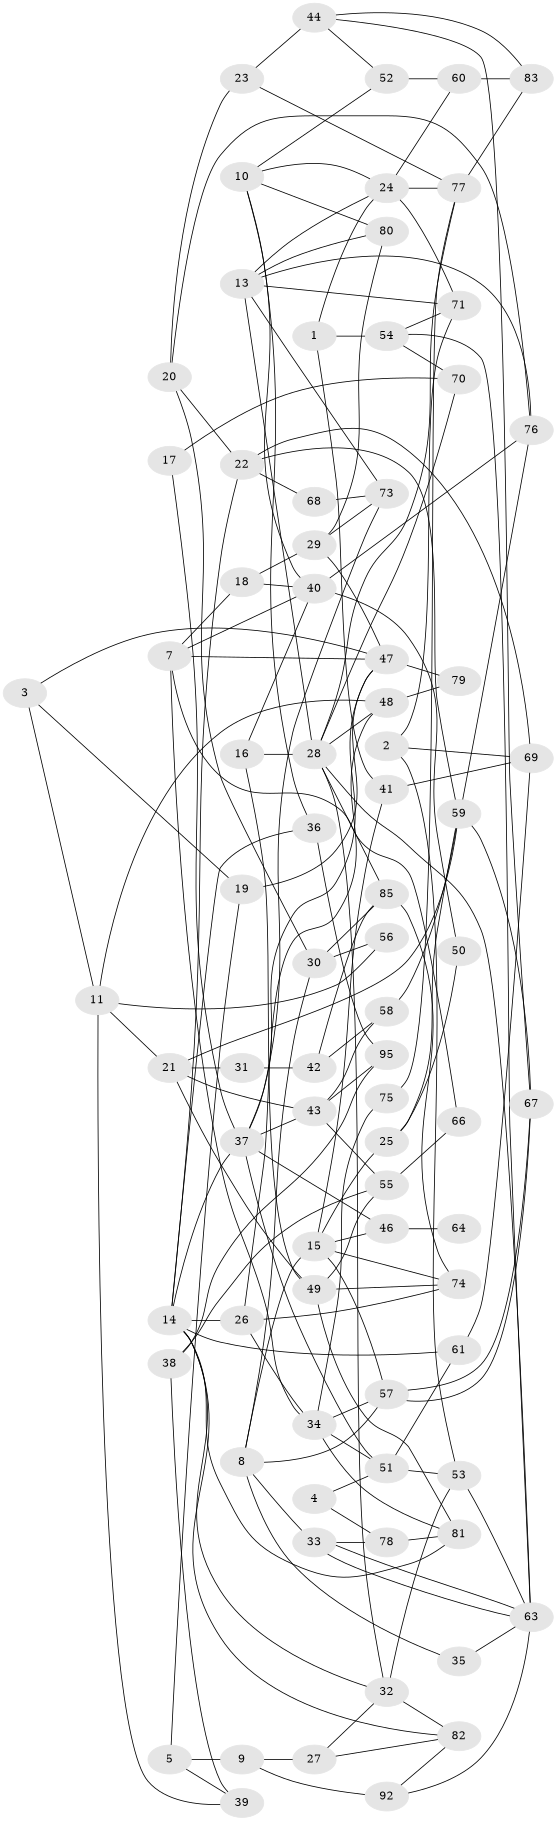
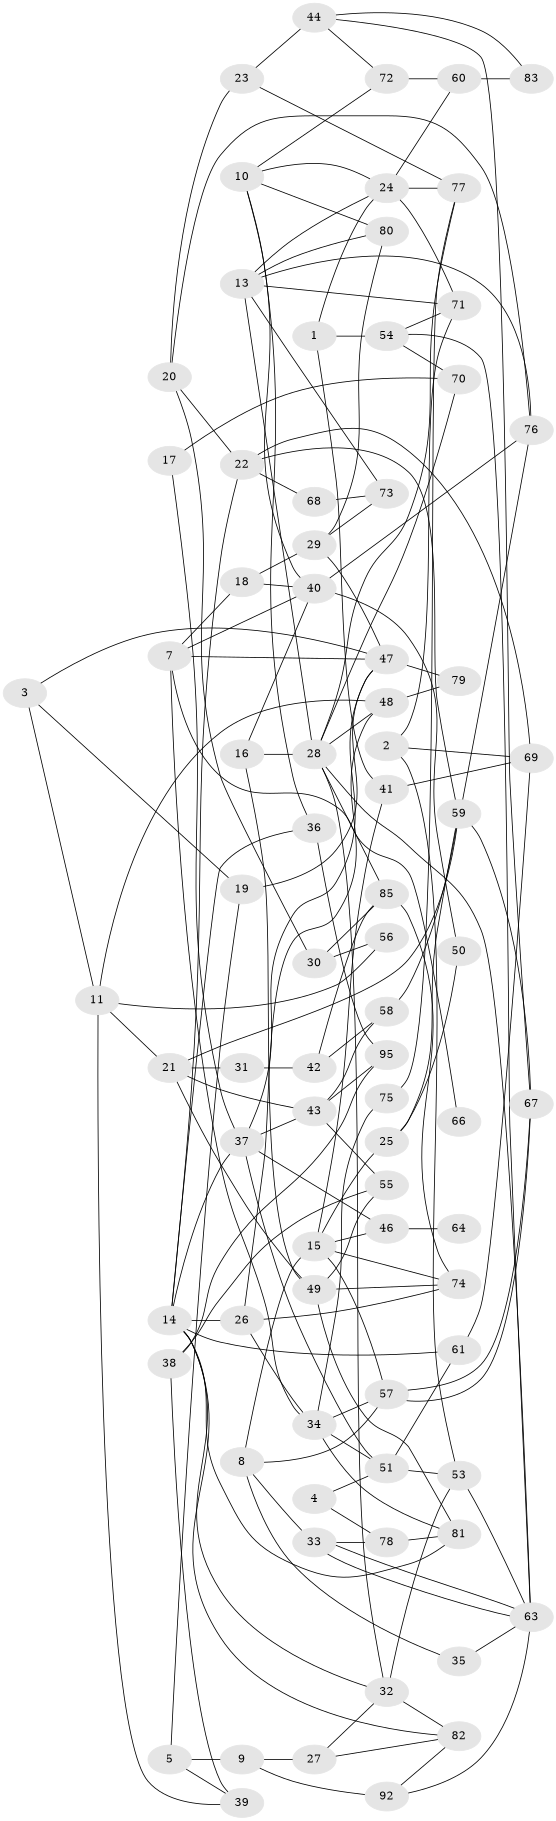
(387, 79) -> (387, 79)
(498, 129) -> none
(281, 811) -> none
(428, 1149) -> none
(275, 1224) -> none
